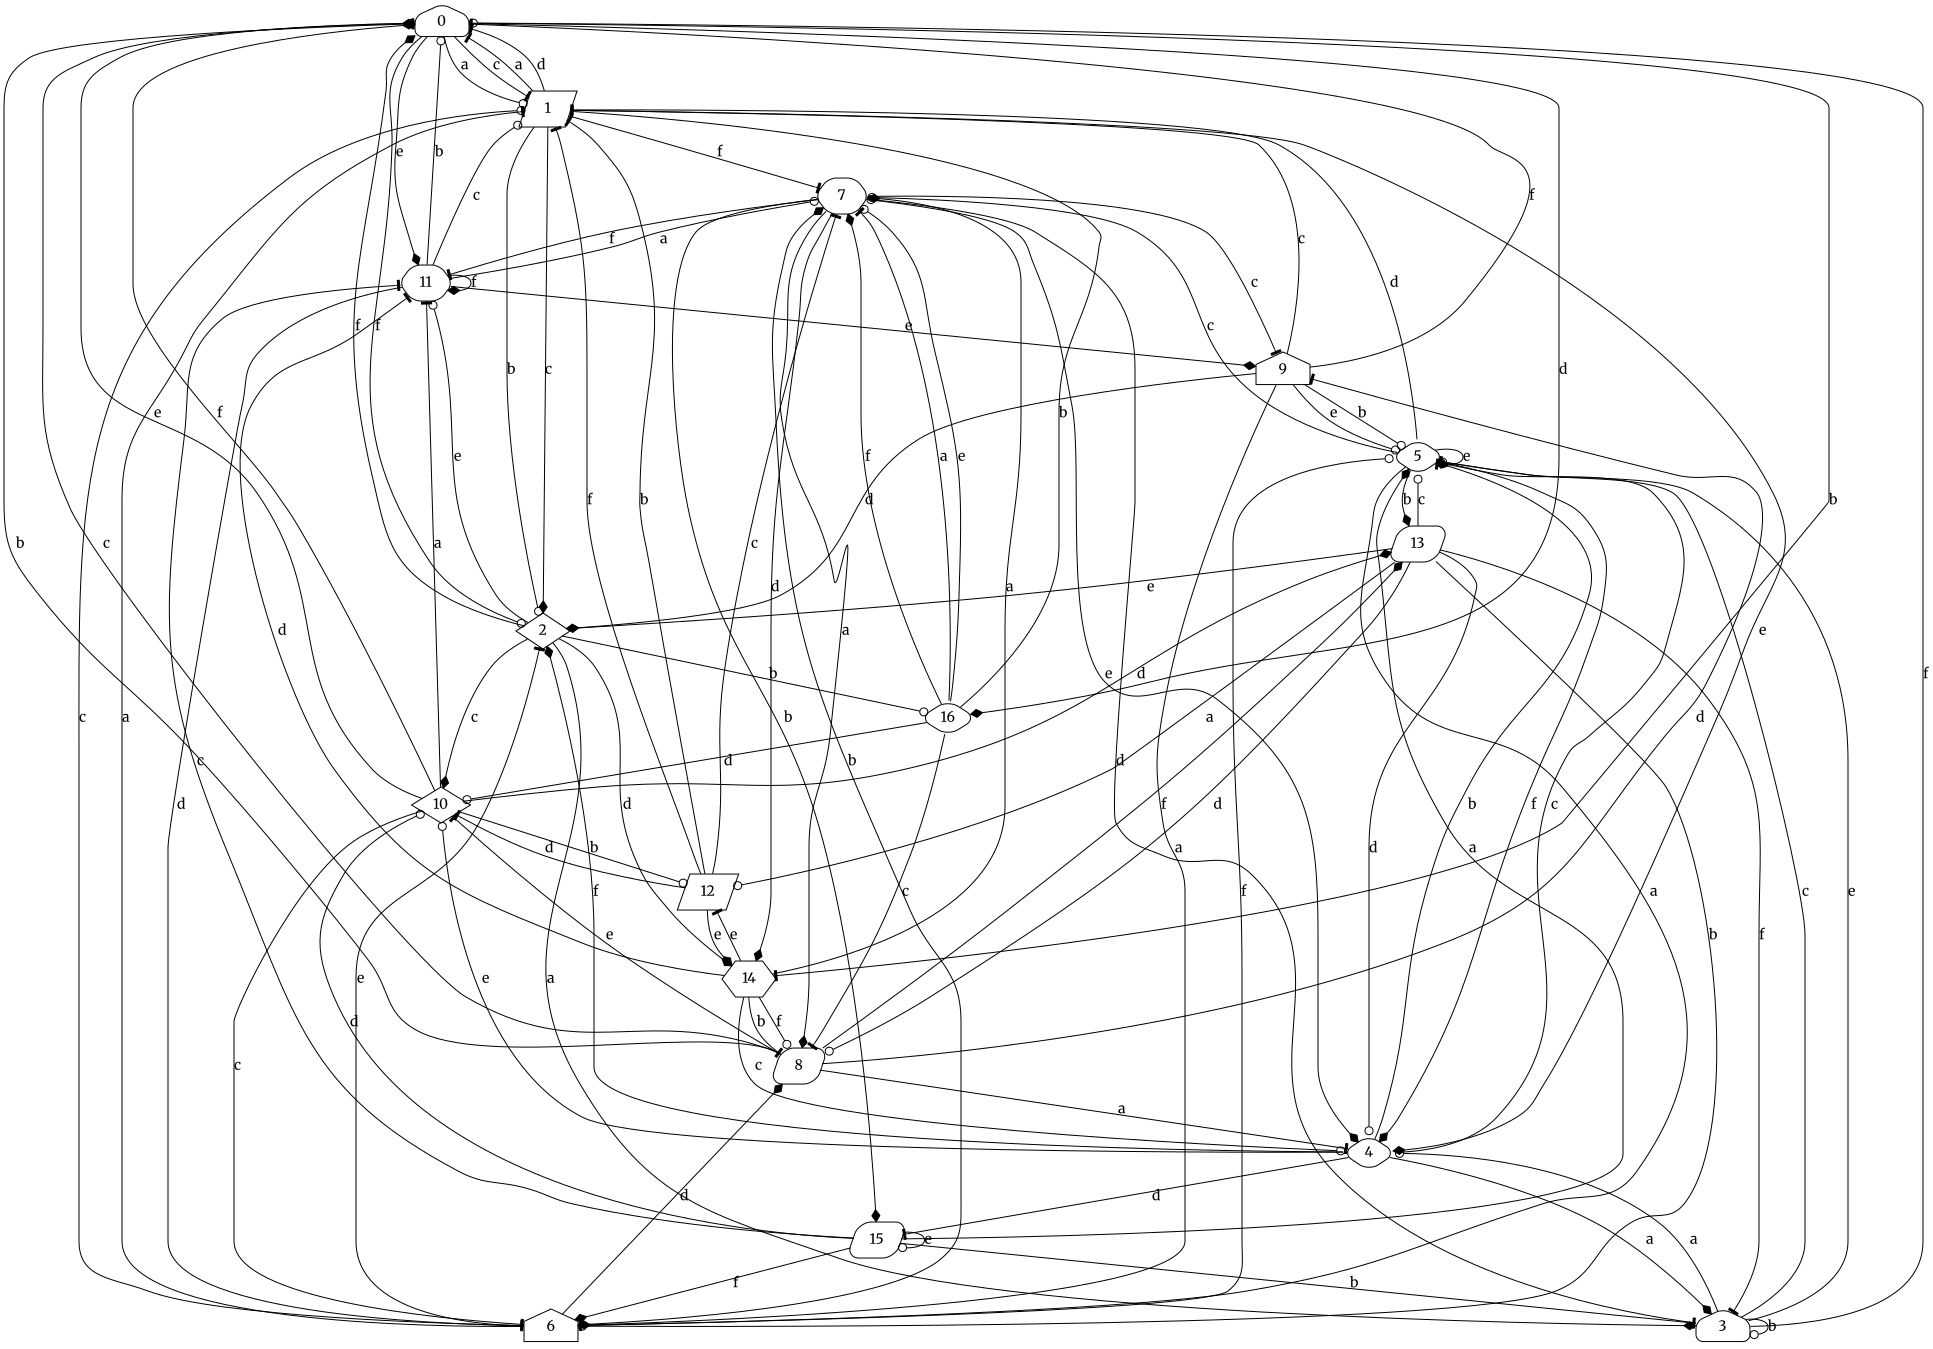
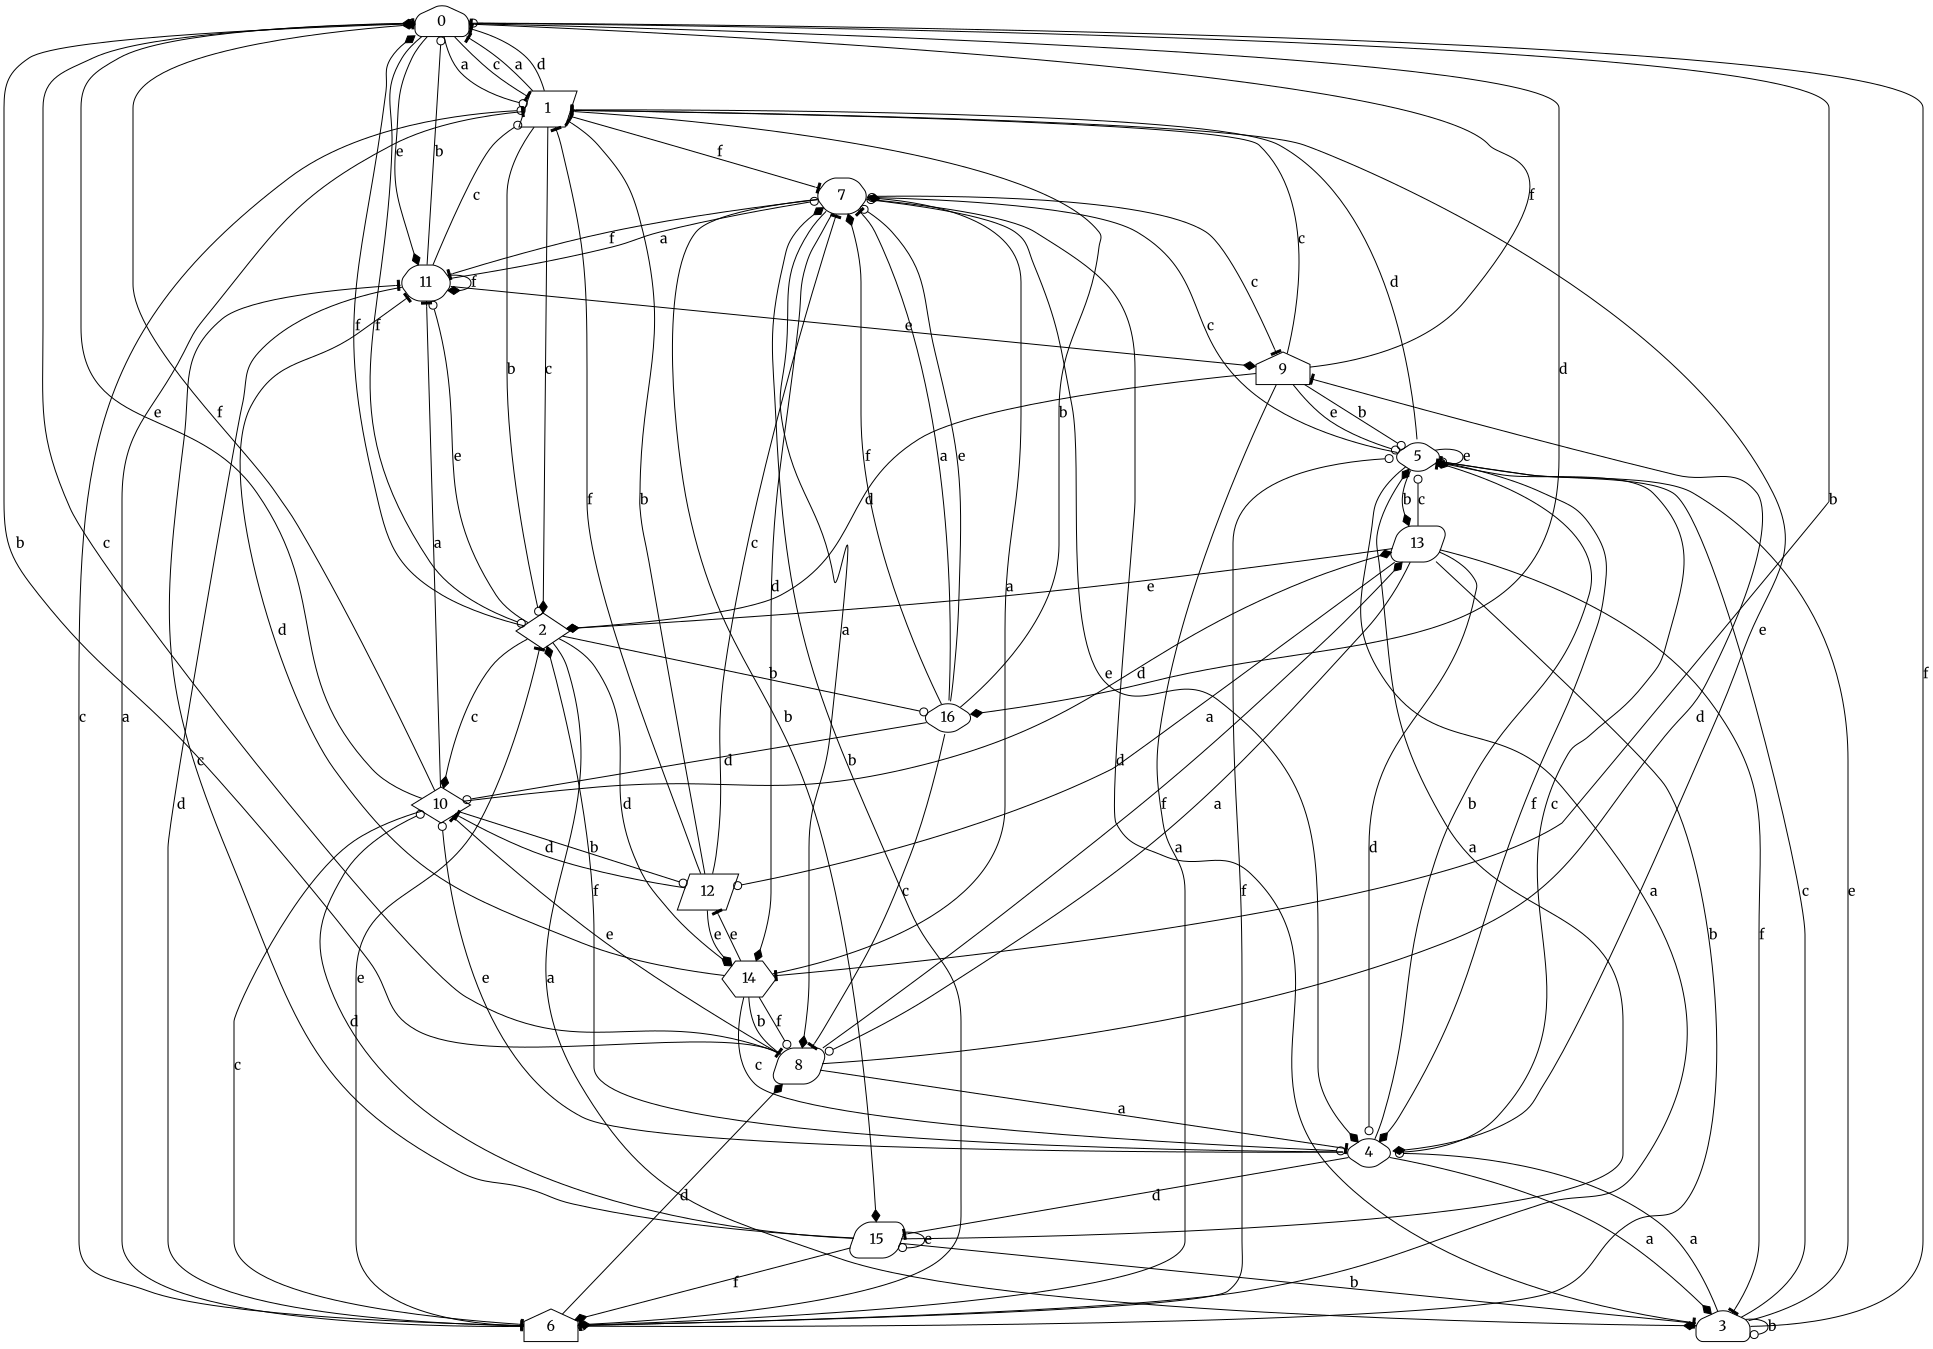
(1218, 805) -> (1218, 805)
